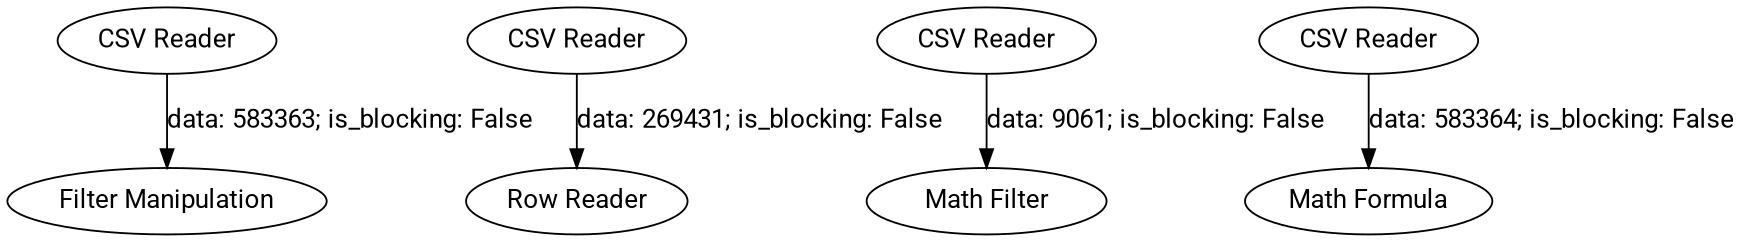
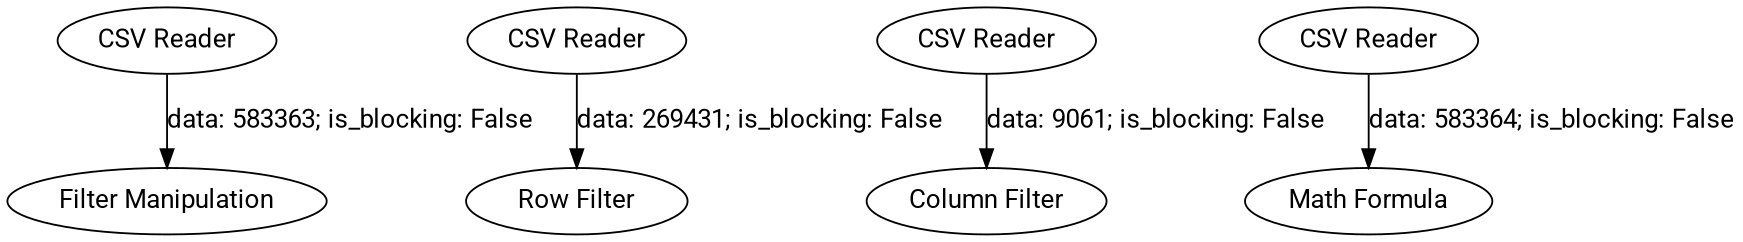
(577, 201) -> (577, 201)
(987, 201) -> (987, 201)
